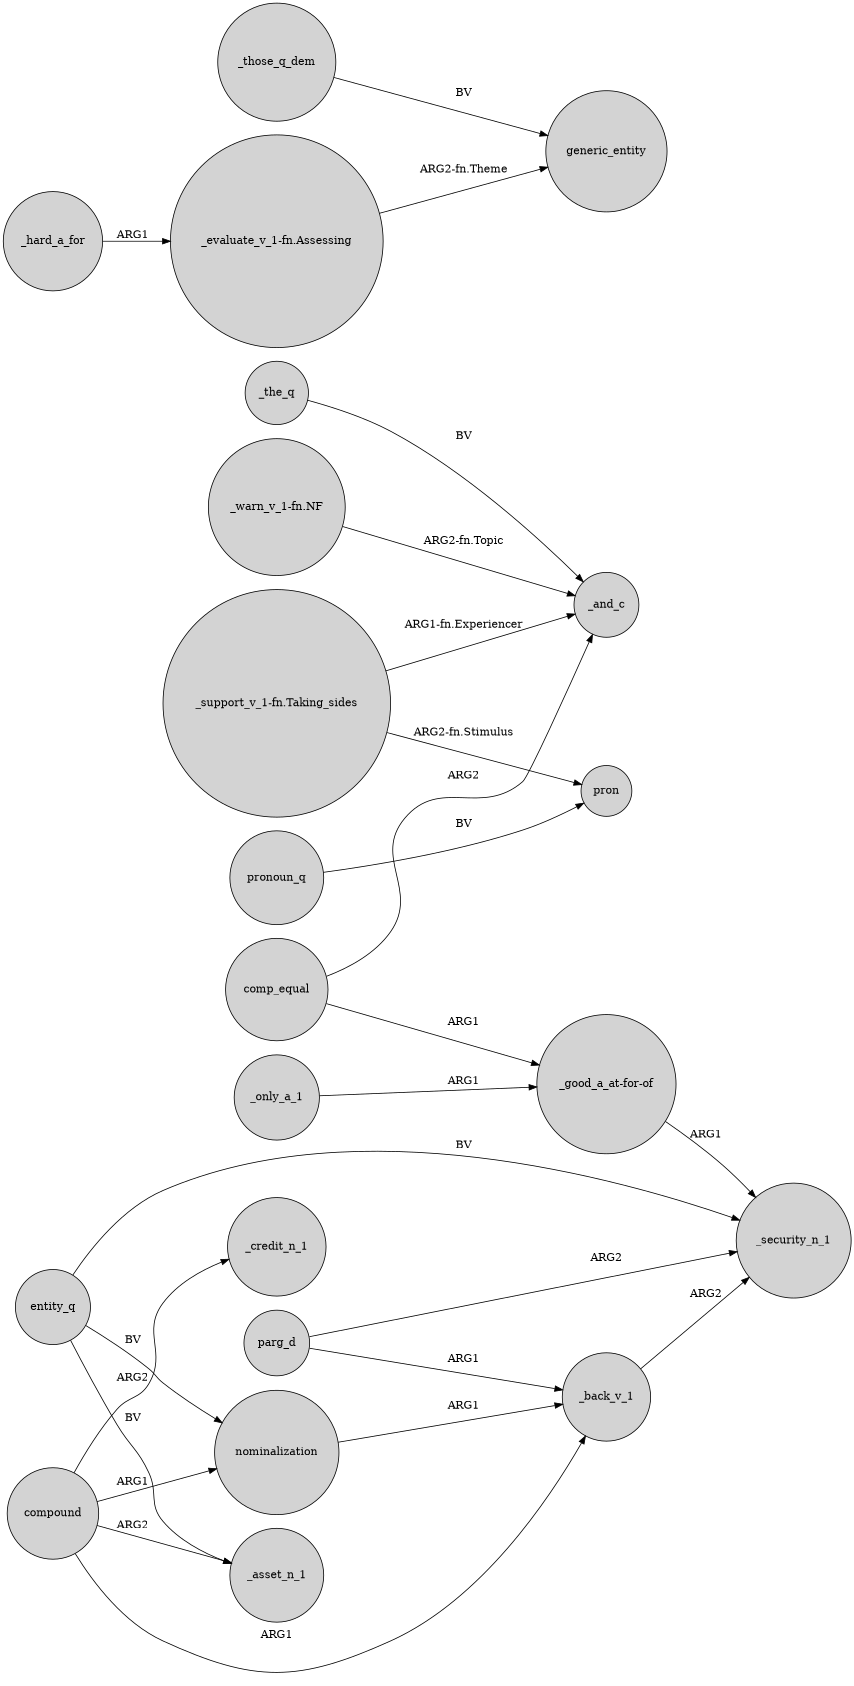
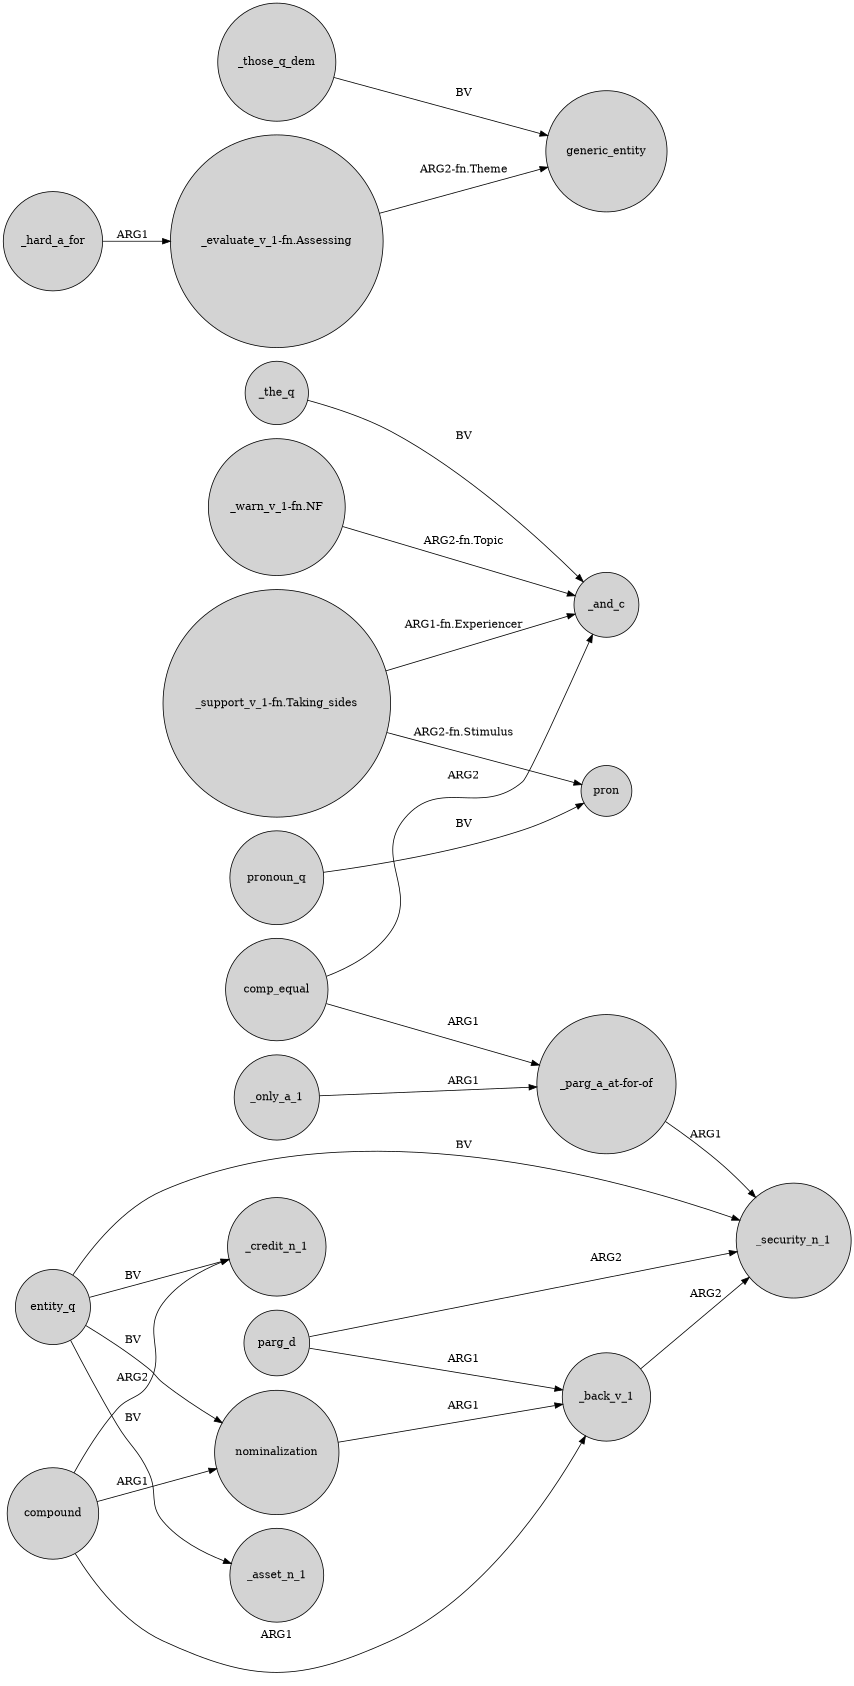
(606, 1084) -> (606, 1084)
none -> (155, 1280)
(160, 1543) -> none
